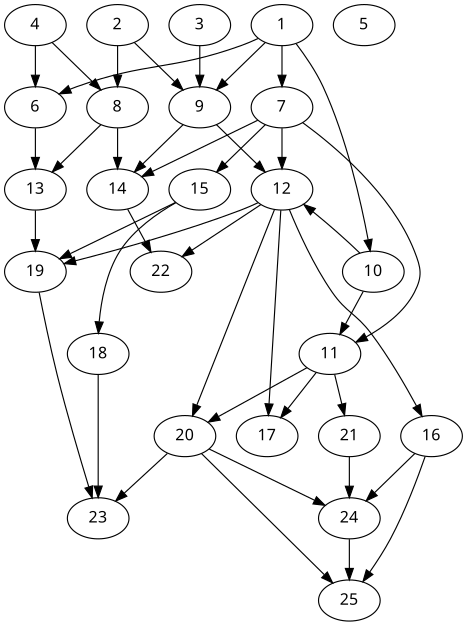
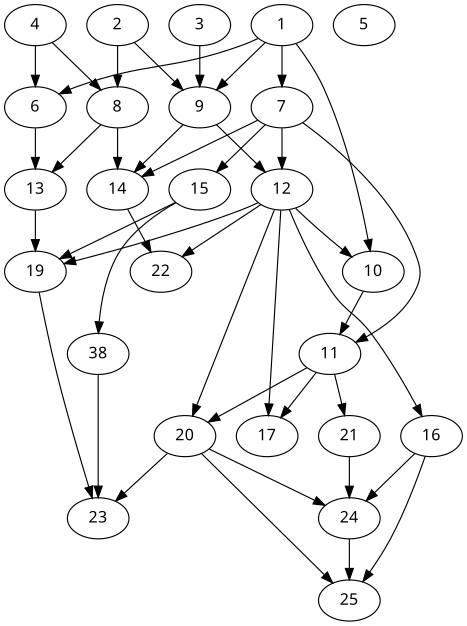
(337, 232) -> (319, 230)
(98, 354) -> (98, 354)
